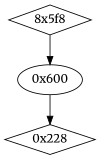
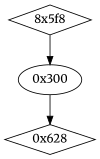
(50, 80) -> (50, 80)
(50, 140) -> (50, 140)
